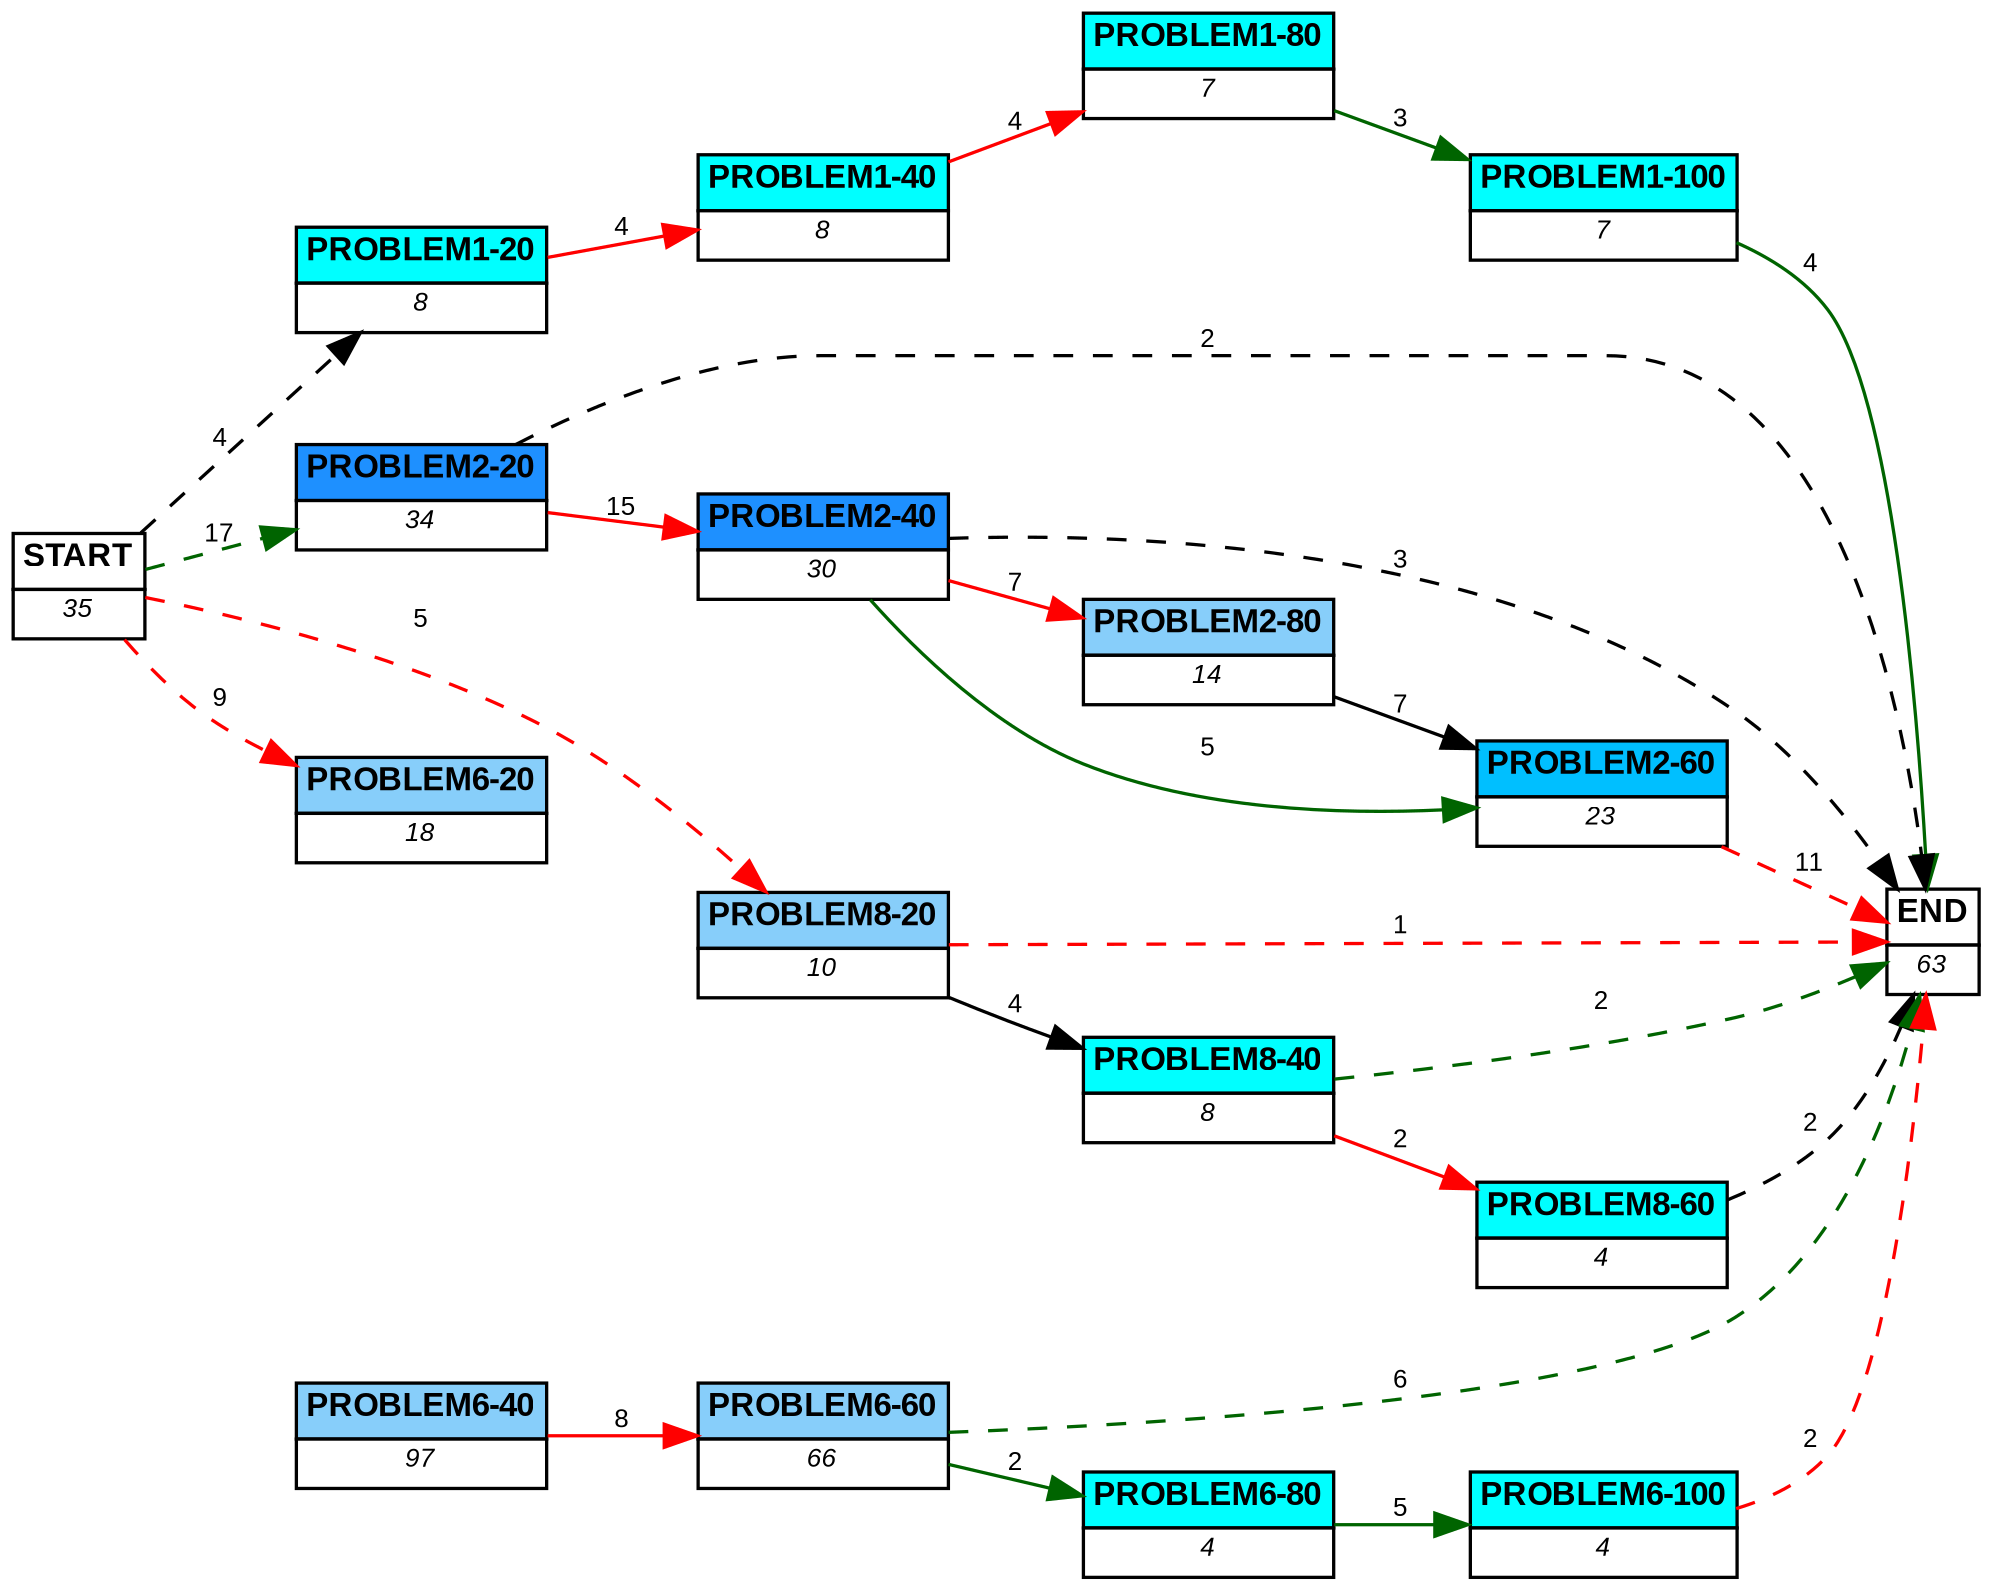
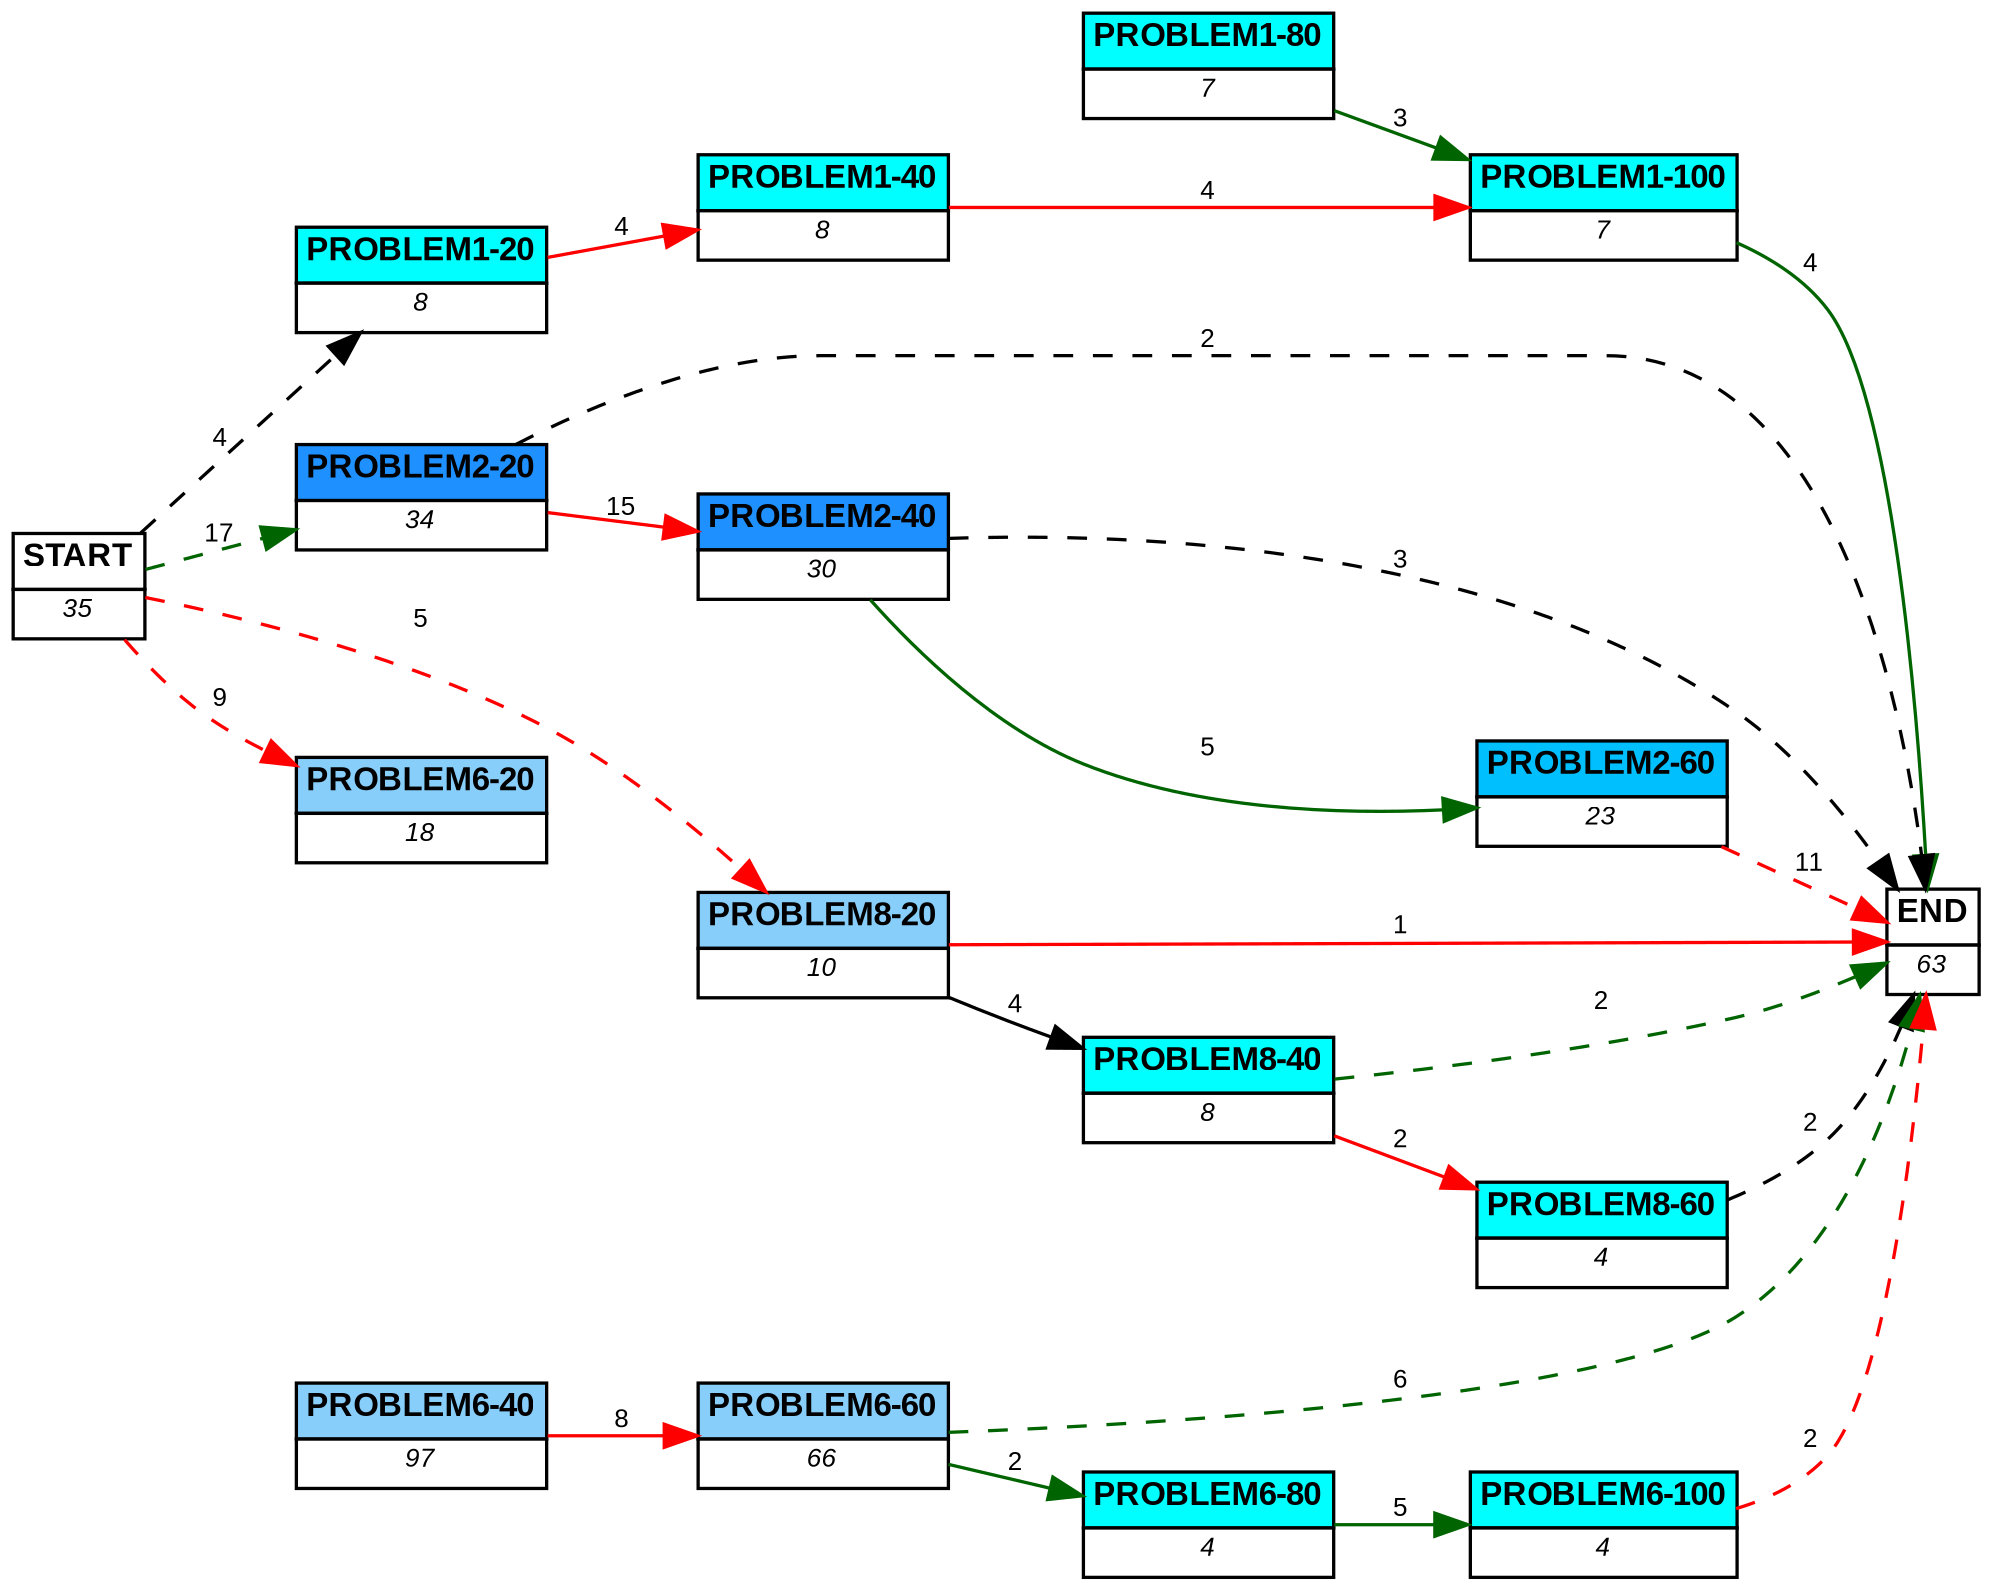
(1000, 143) -> (1192, 207)
(1209, 652) -> none
(1401, 943) -> (1401, 943)
